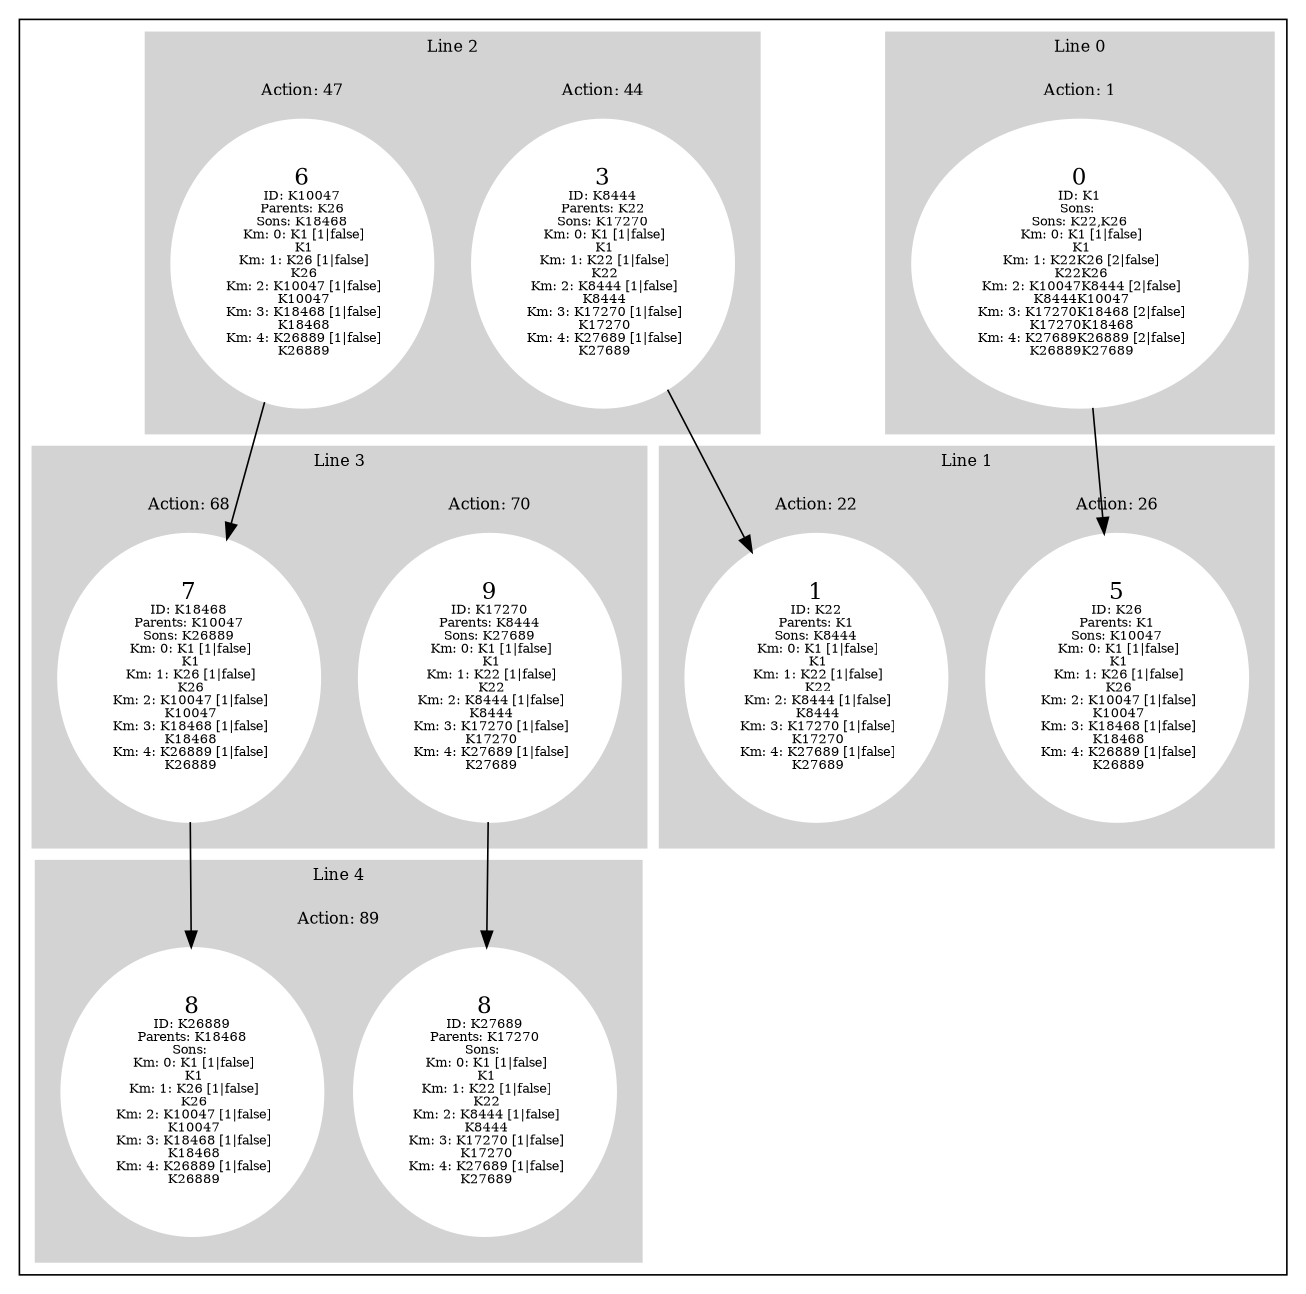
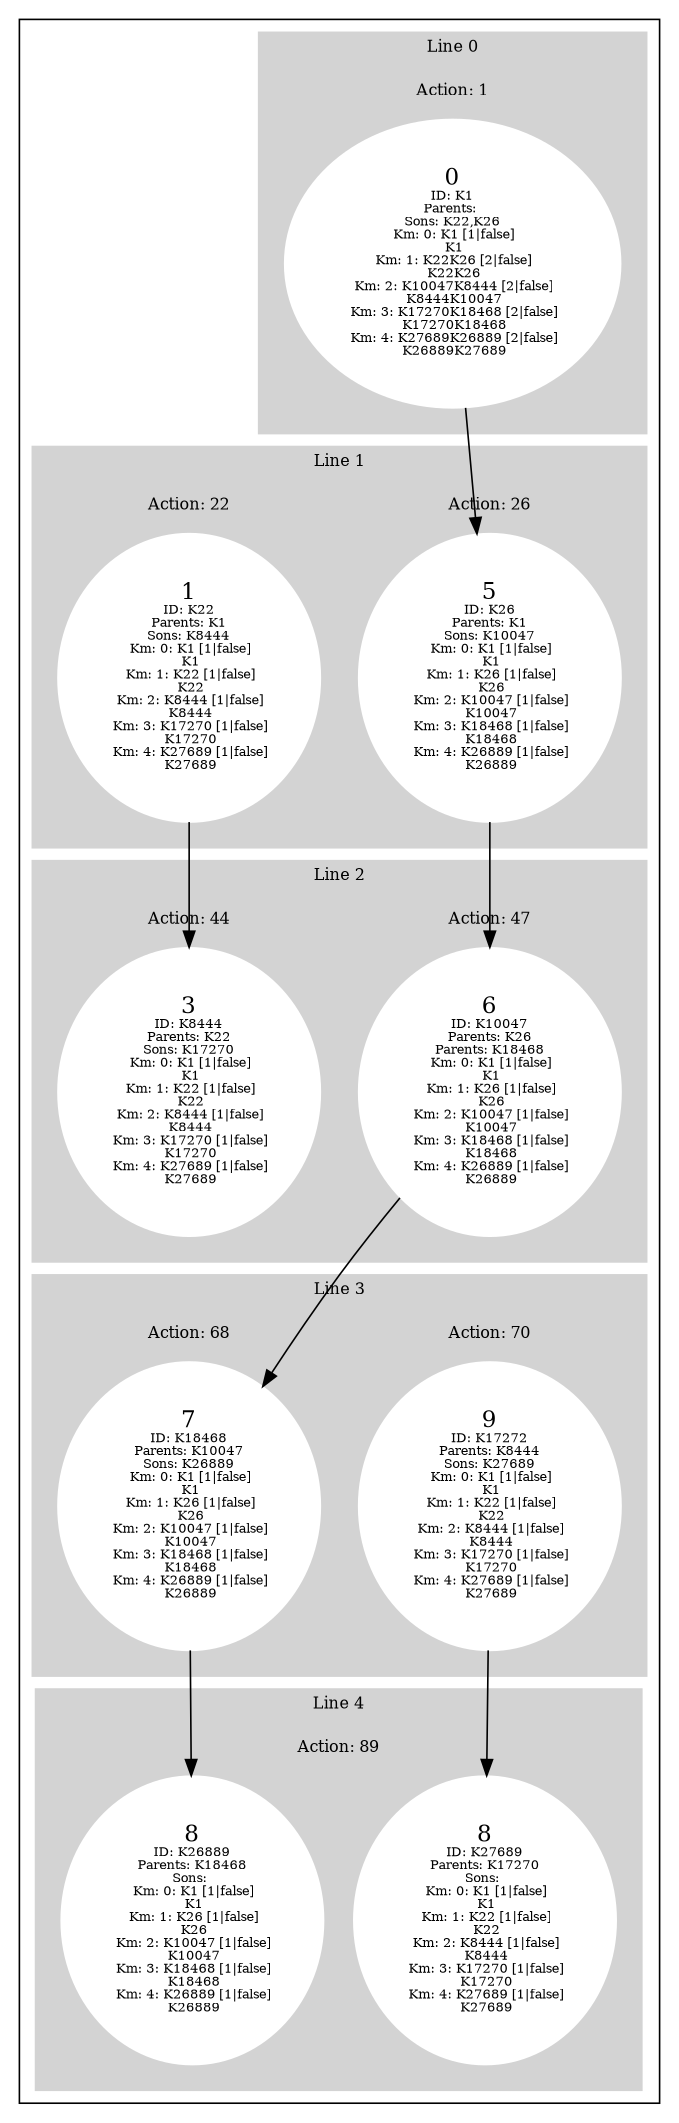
(1080, 209) -> (453, 209)
(302, 222) -> (490, 1050)
(706, 464) -> (189, 877)
(490, 610) -> (490, 1438)
none -> (490, 877)
